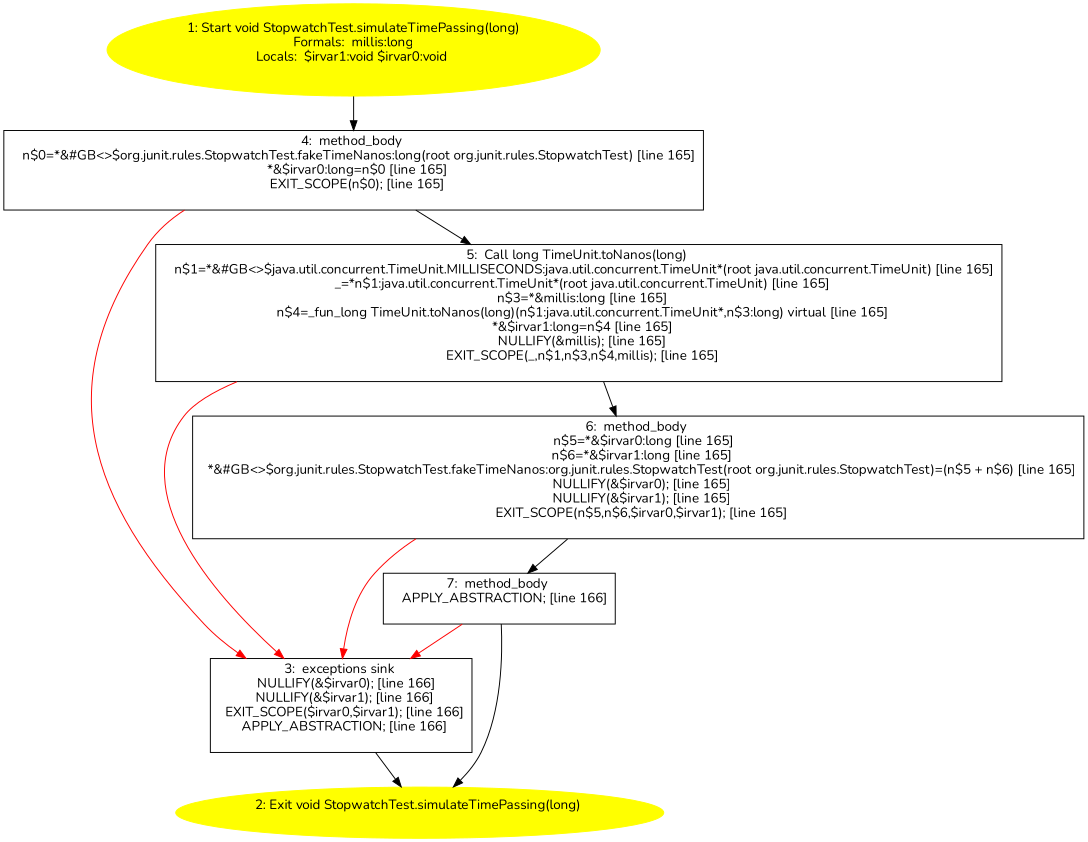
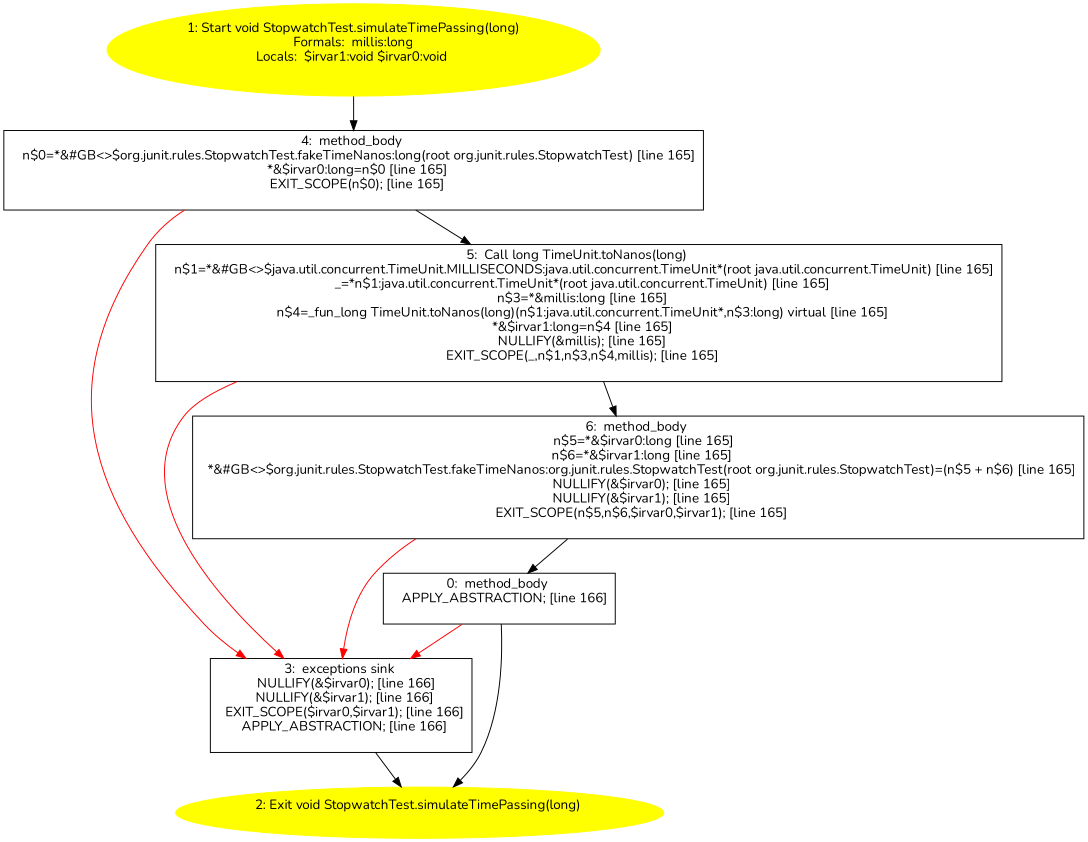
(499, 599) -> (499, 599)
